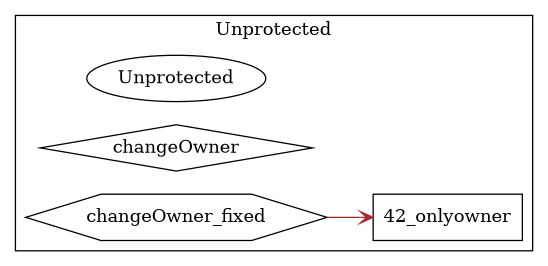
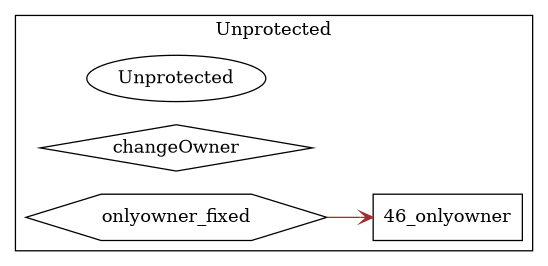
(176, 217) -> (176, 217)
(448, 217) -> (448, 217)
